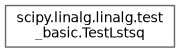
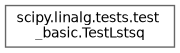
(90, 26) -> (90, 26)
